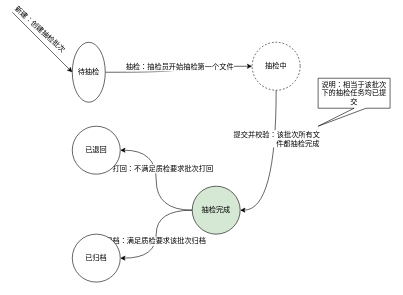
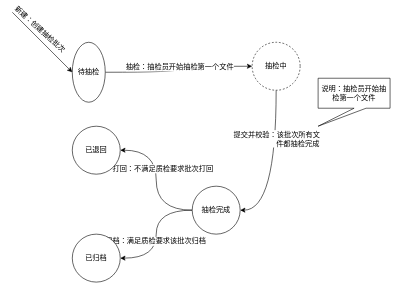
(354, 93) -> (354, 93)
(216, 210) -> (216, 210)
